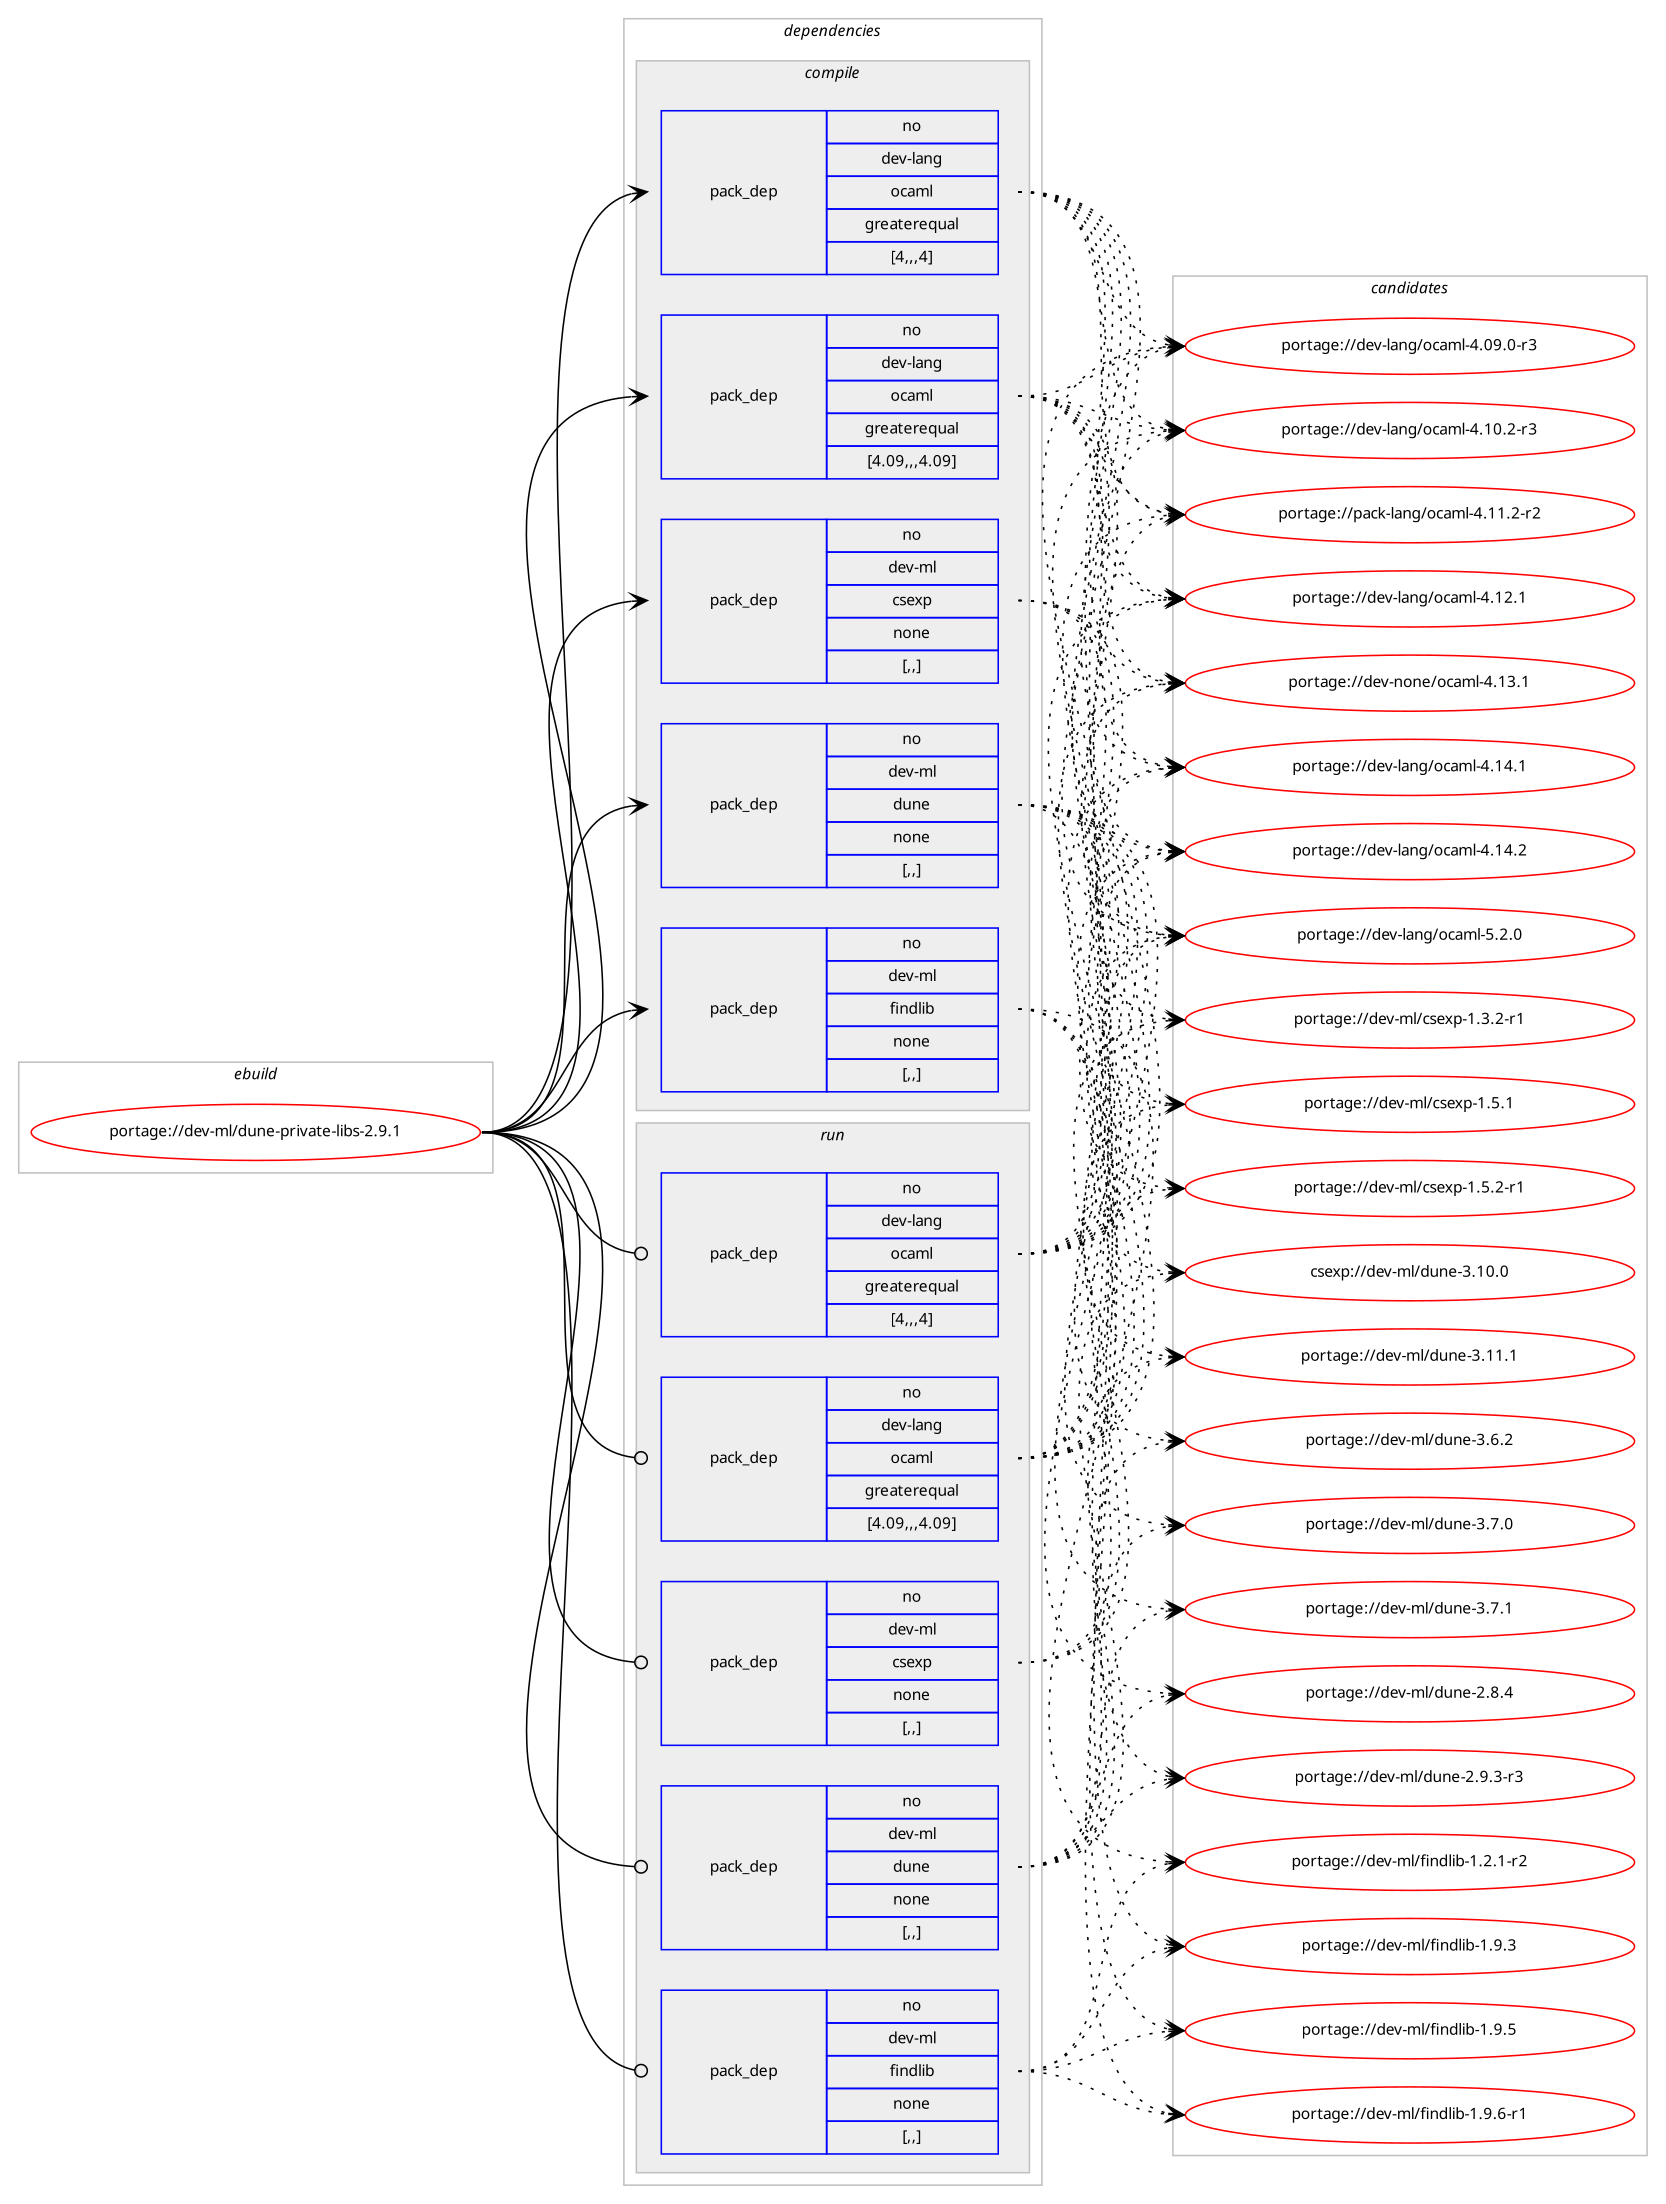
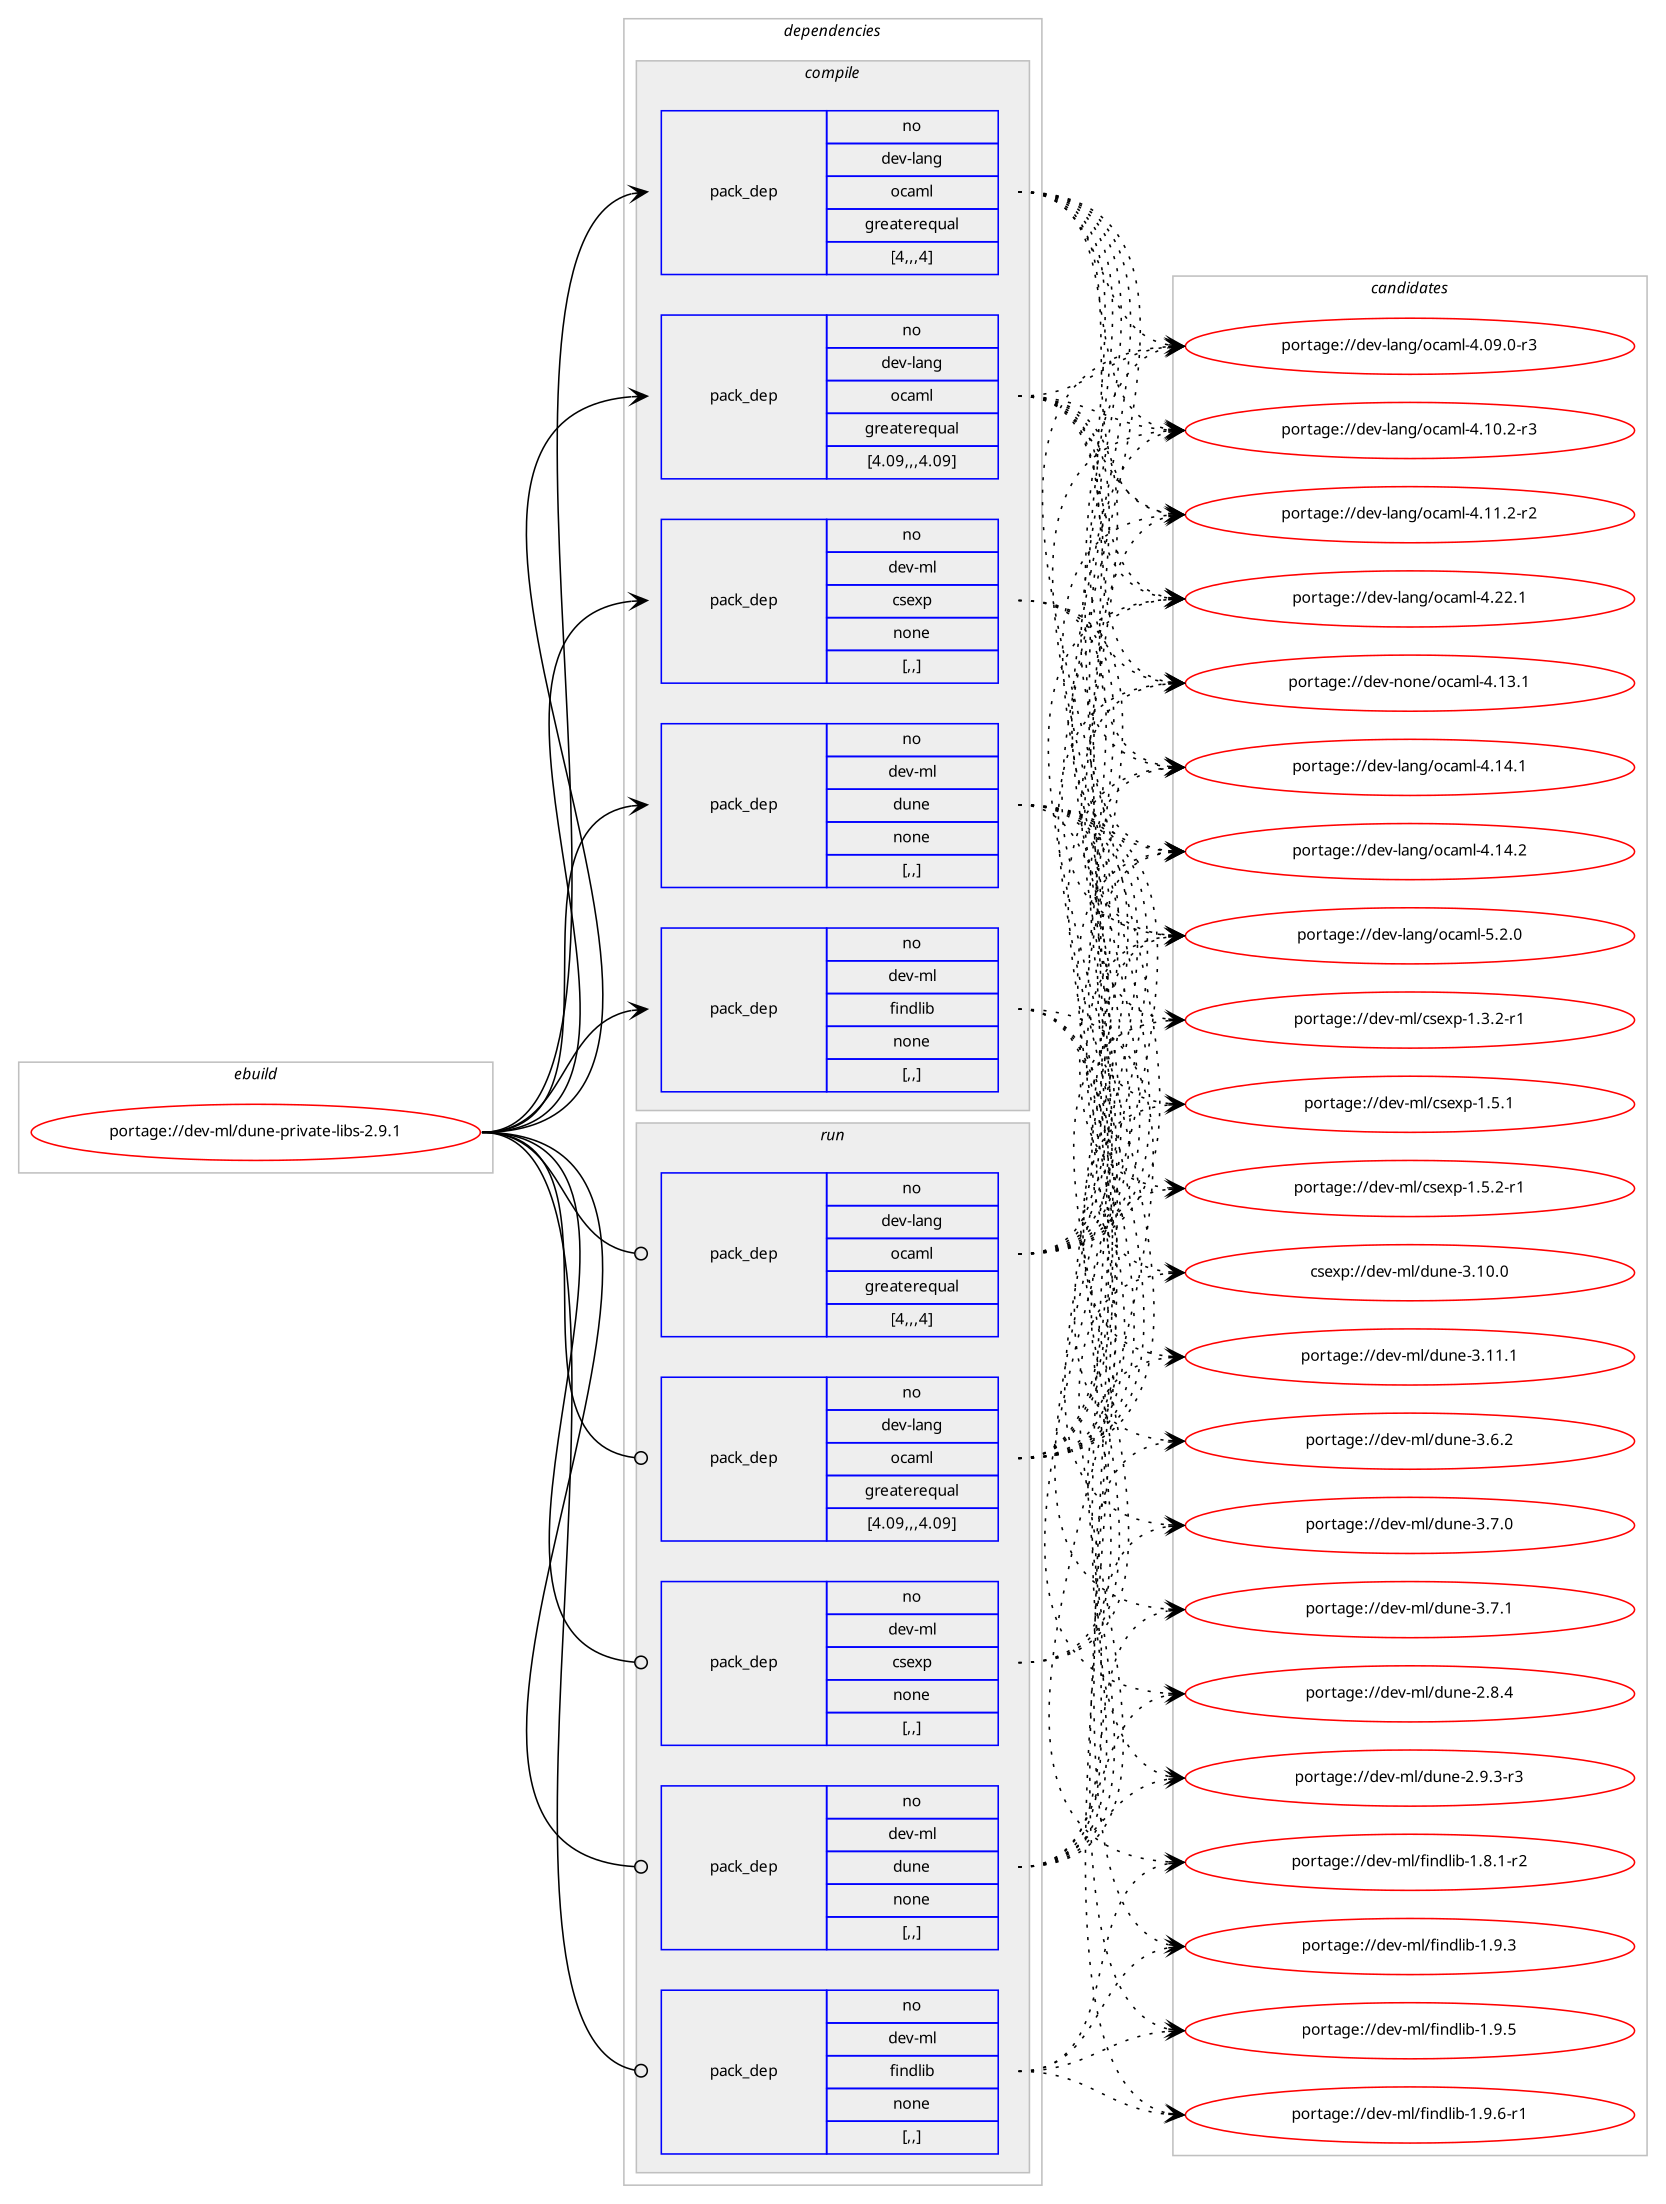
(1410, 515) -> (1410, 515)
(1410, 599) -> (1410, 599)
(1410, 1862) -> (1410, 1862)
